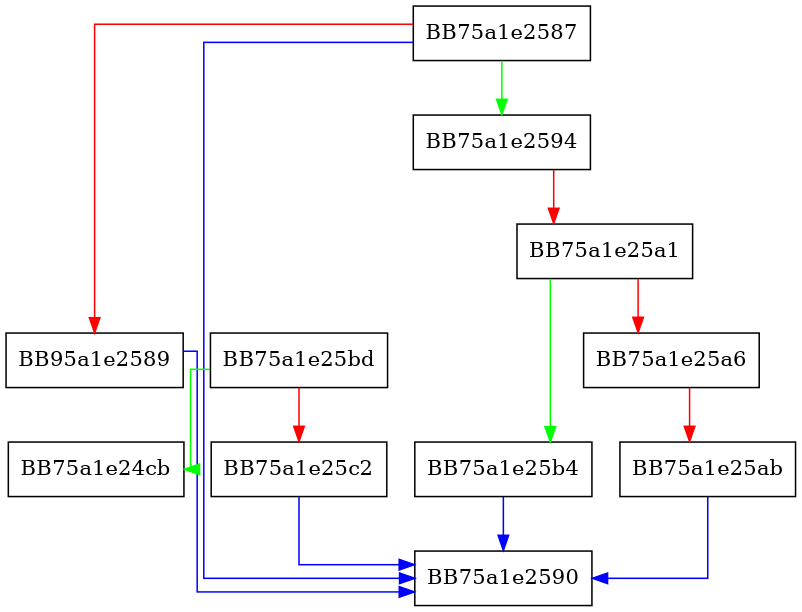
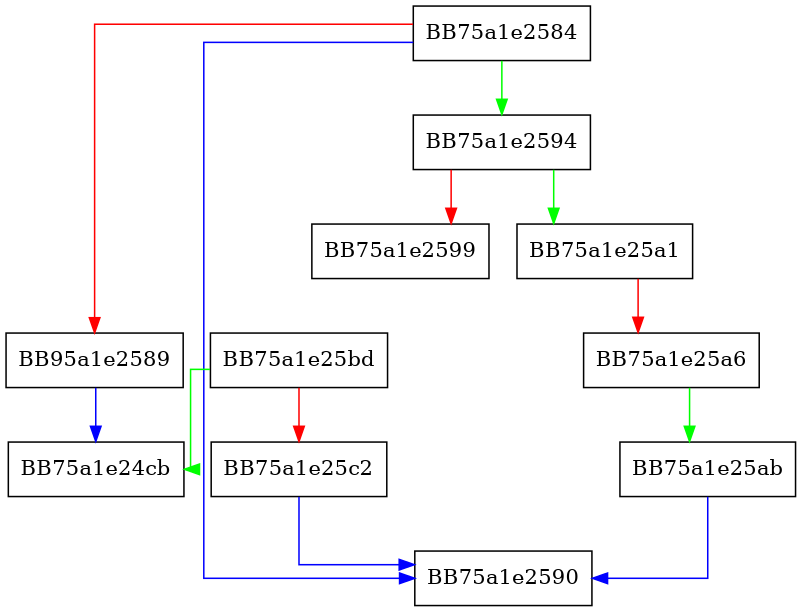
(502, 33) -> (502, 33)
(554, 189) -> (554, 189)
none -> (400, 251)
(690, 407) -> (690, 407)
(503, 469) -> none
(197, 589) -> (96, 407)
